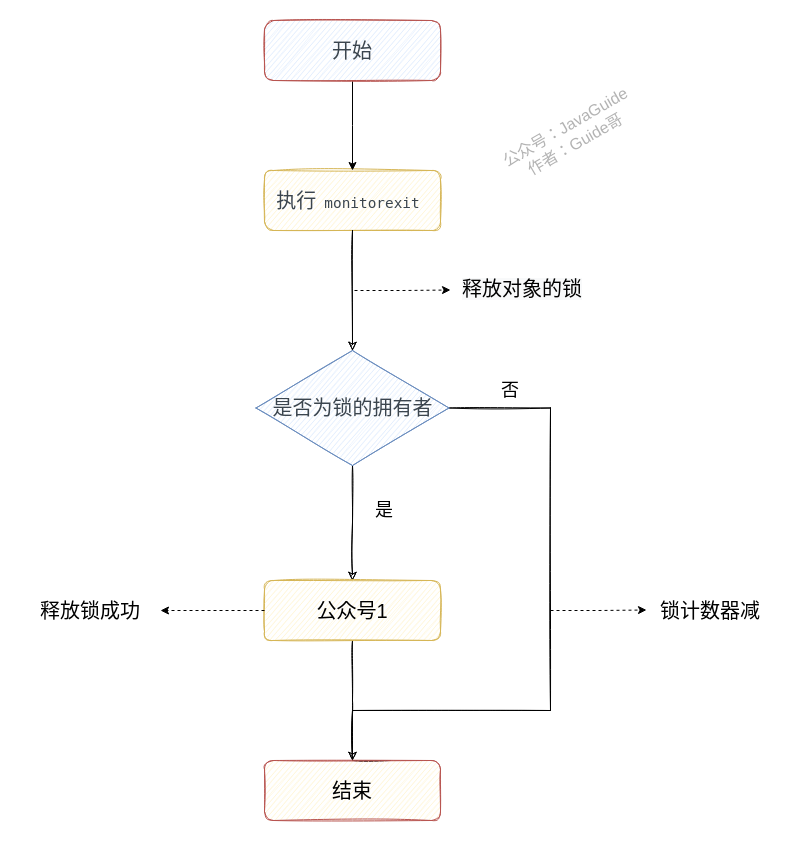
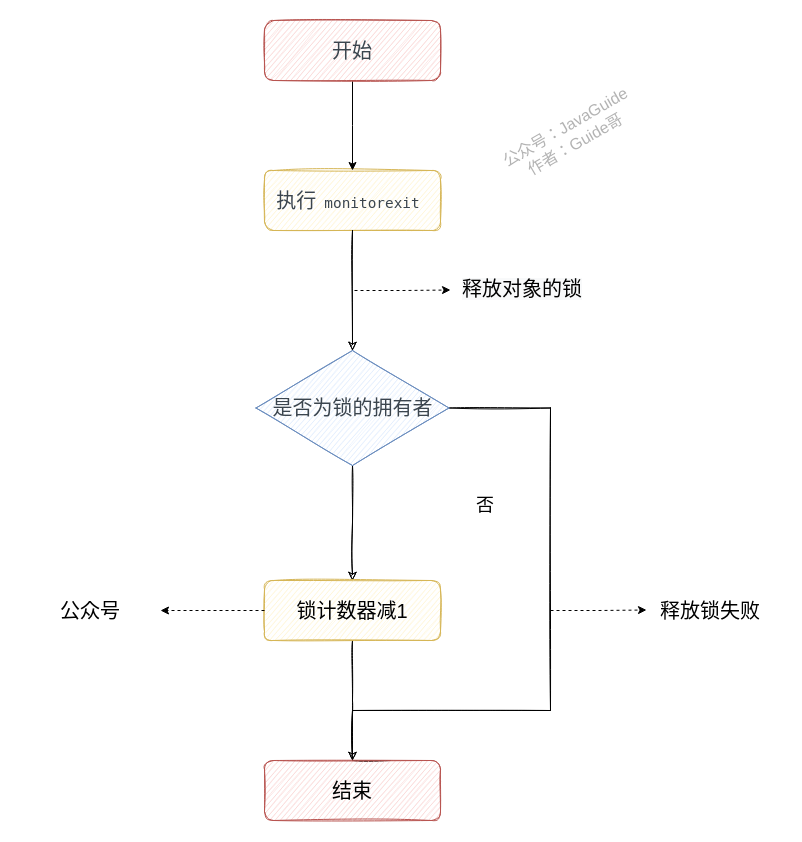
(353, 51) -> (353, 51)
(511, 391) -> (486, 506)
(385, 511) -> none
(91, 611) -> (91, 611)
(353, 611) -> (353, 611)
(711, 611) -> (711, 611)
(353, 791) -> (353, 791)
